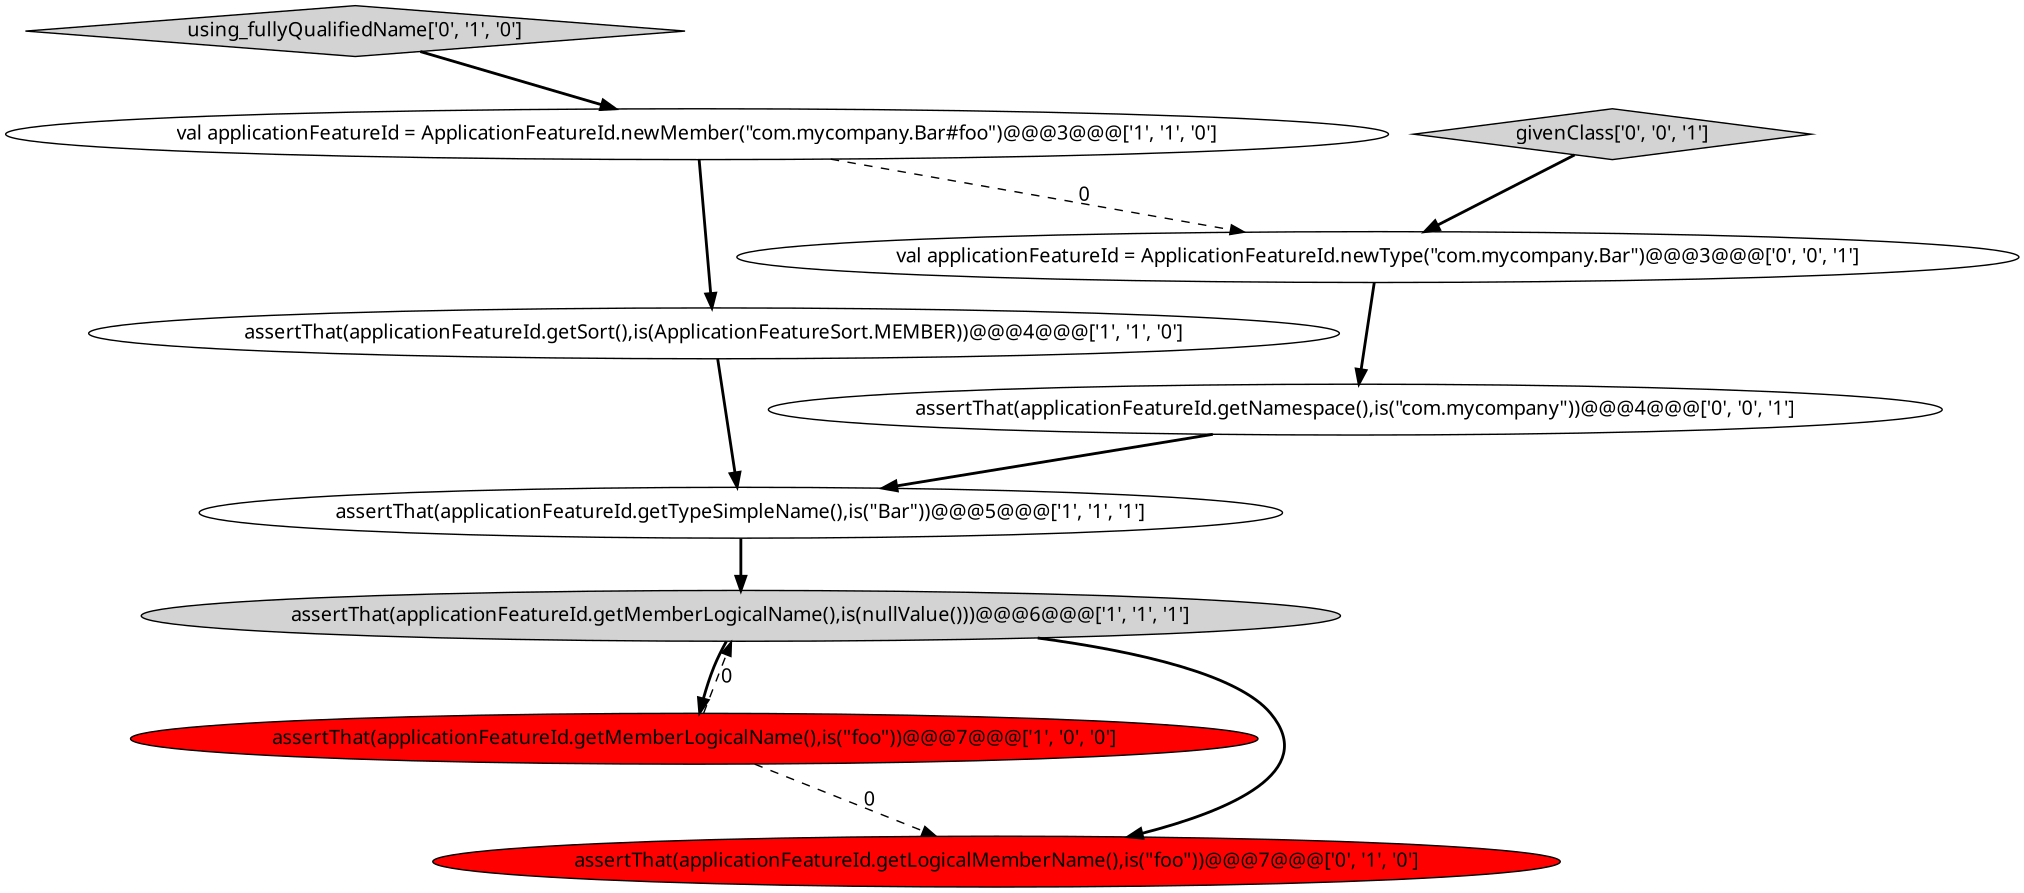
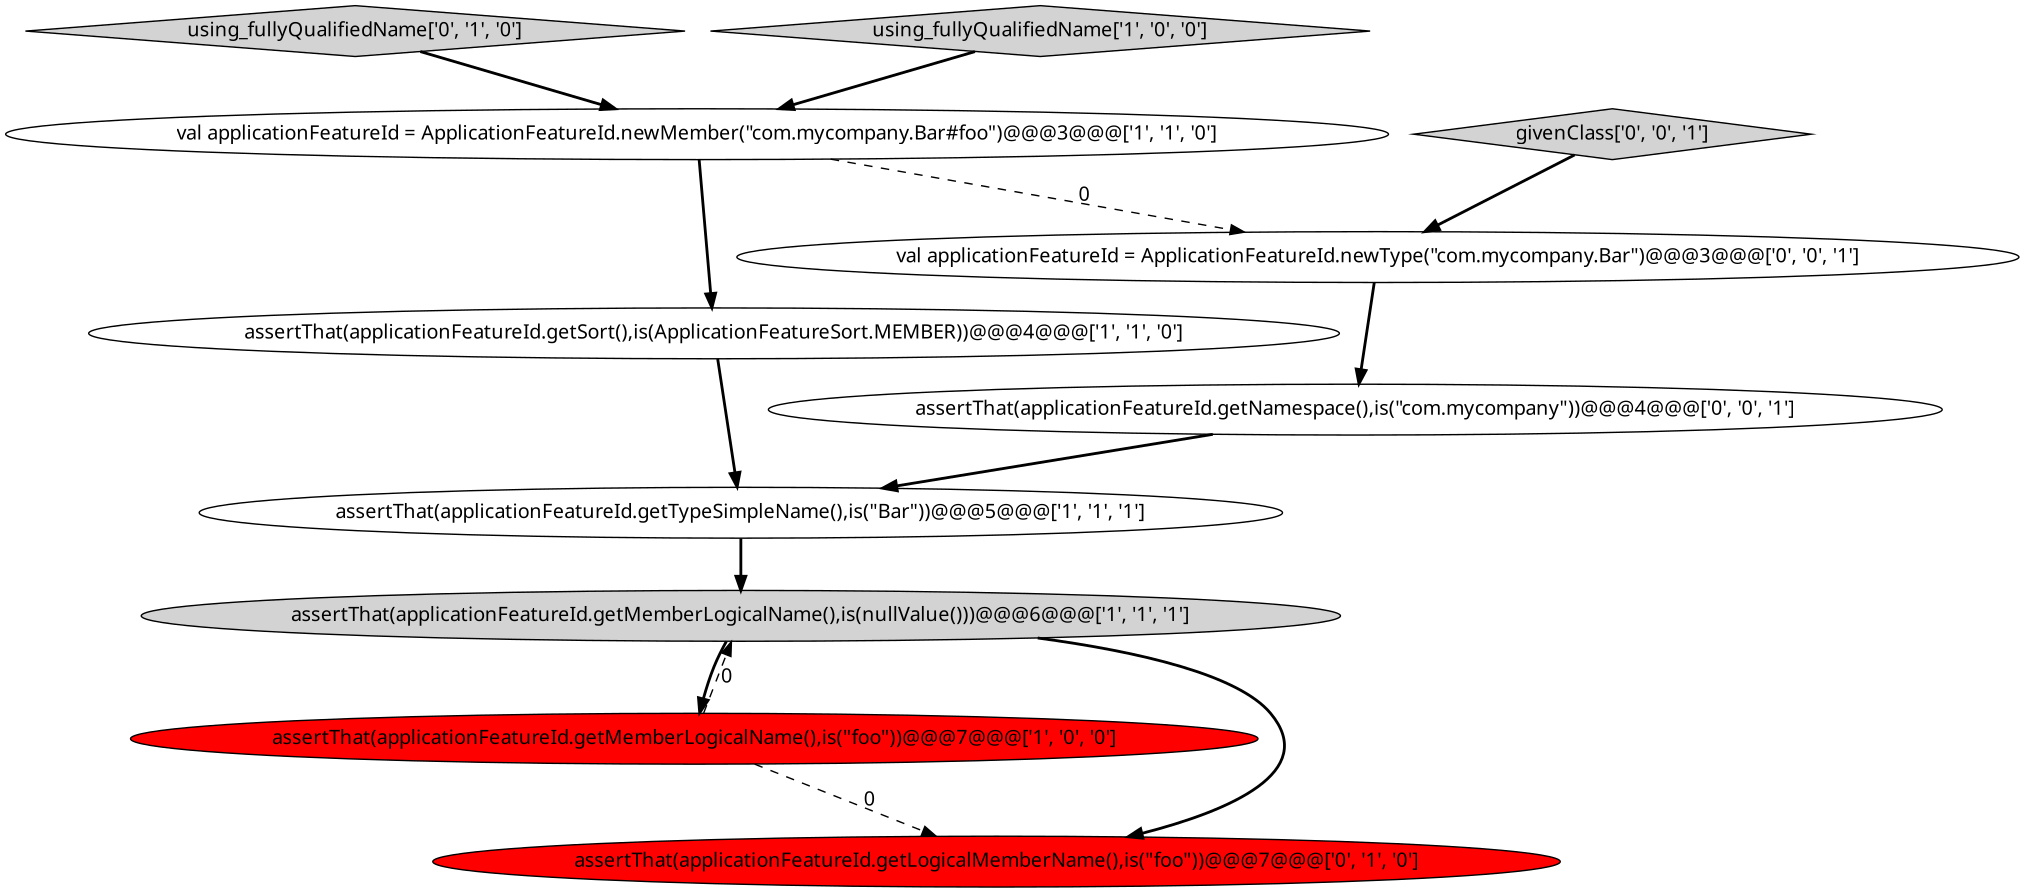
none -> (1040, 31)
